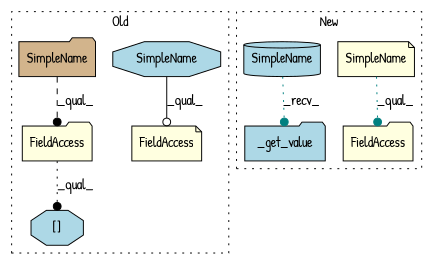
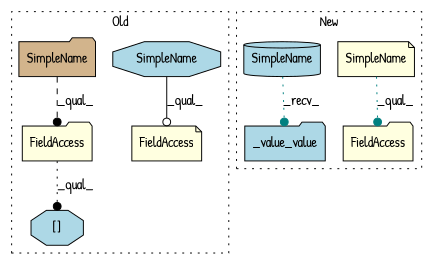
(285, 143) -> (285, 143)
